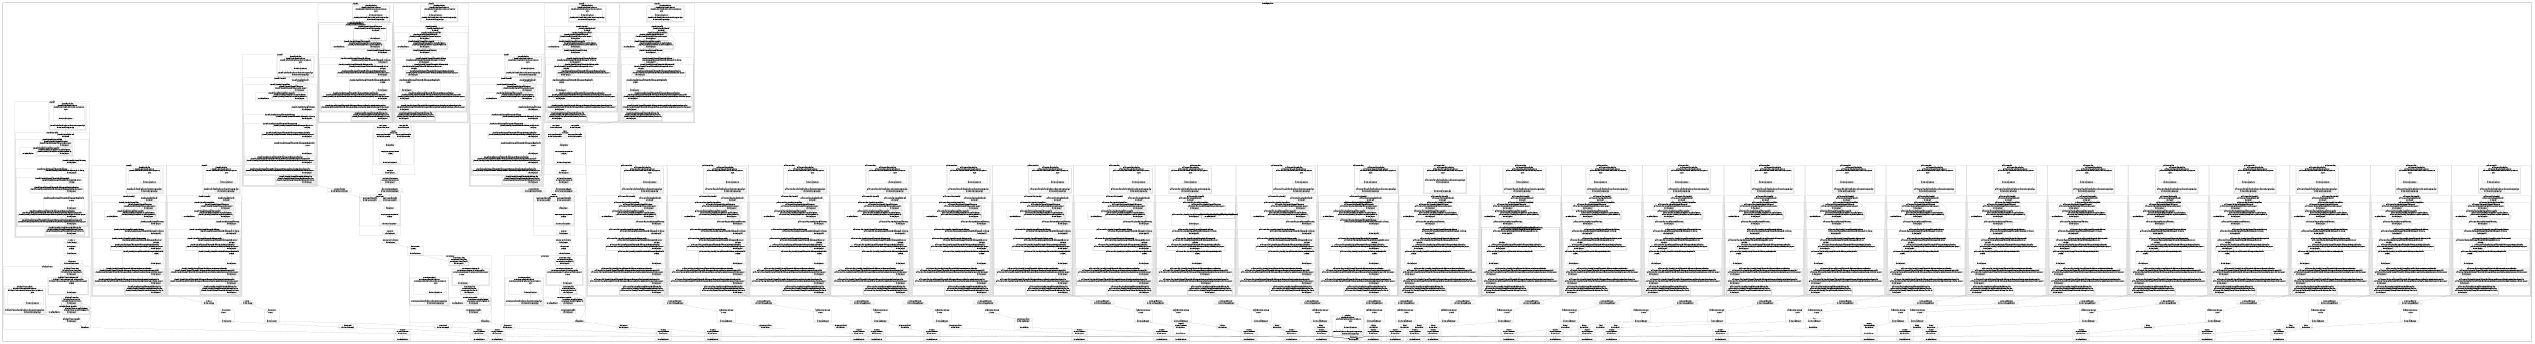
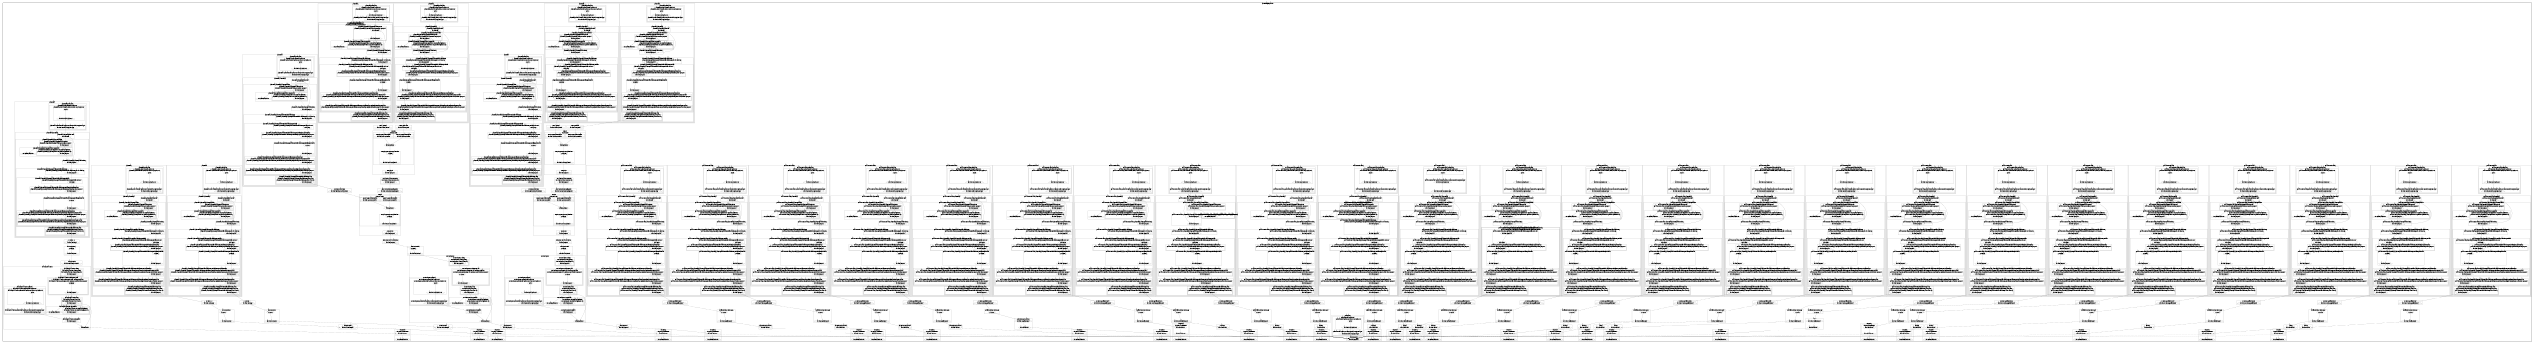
(348, 328) -> (348, 328)
